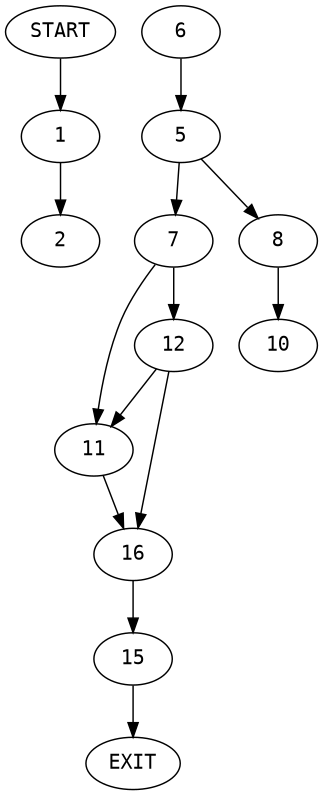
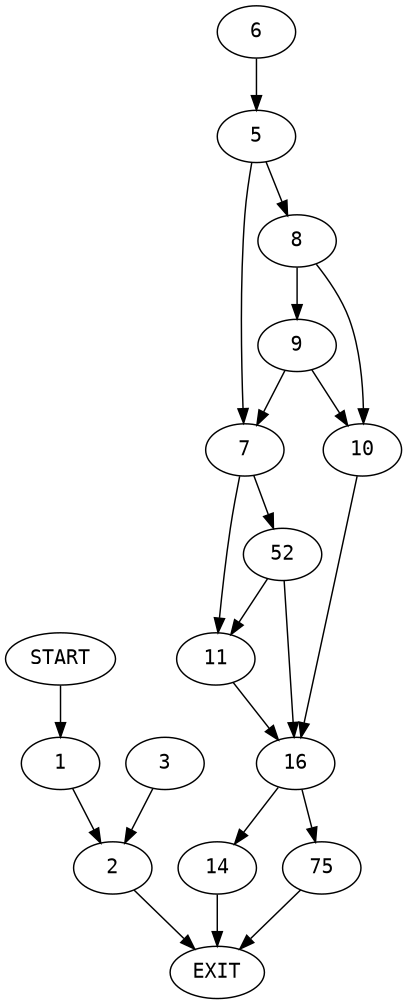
(174, 345) -> (283, 554)
none -> (297, 345)
none -> (331, 600)
(133, 659) -> (322, 868)
none -> (165, 763)
none -> (217, 868)
none -> (159, 914)
